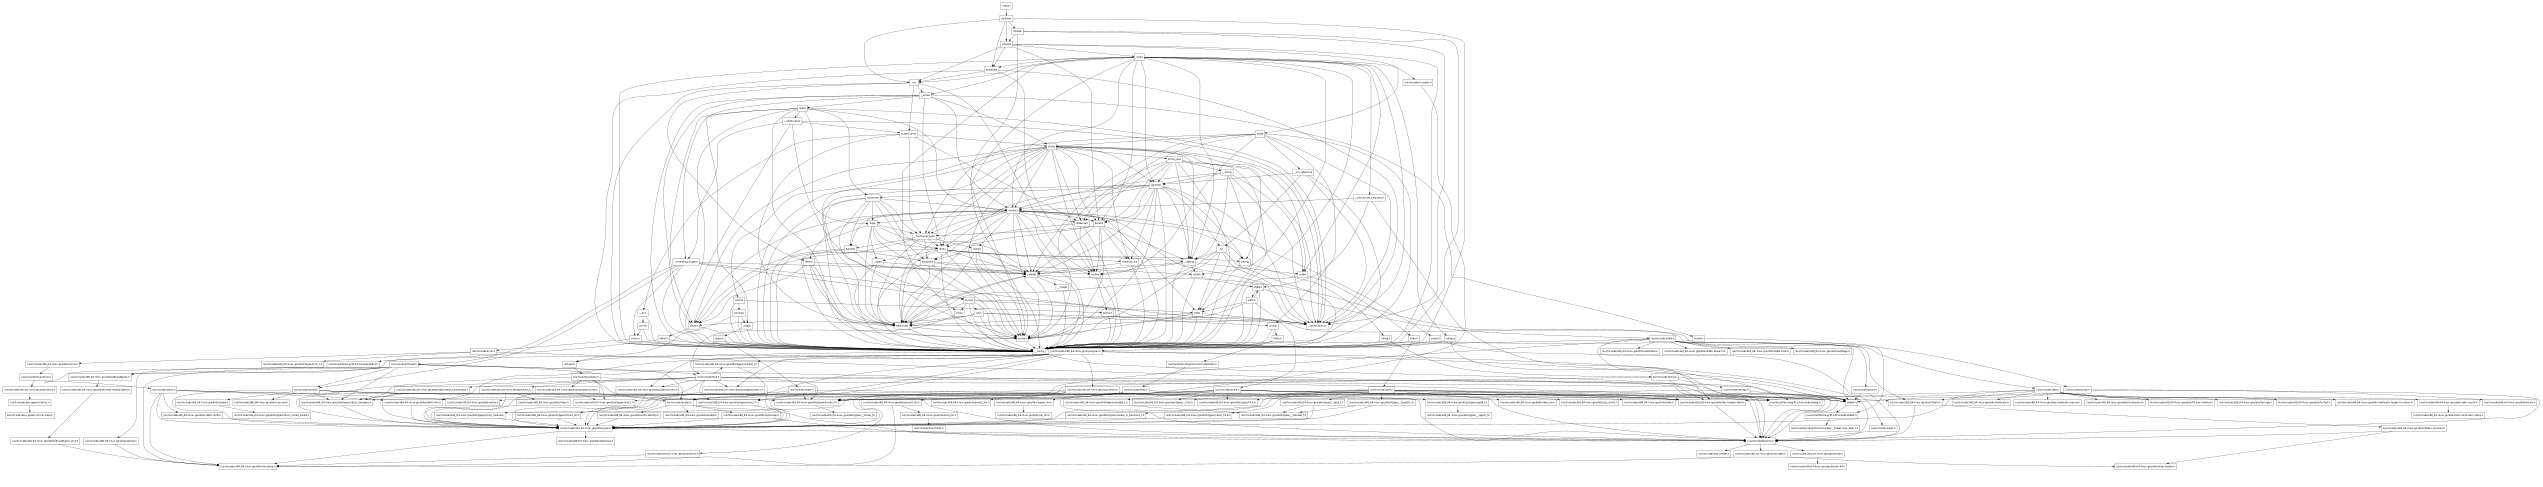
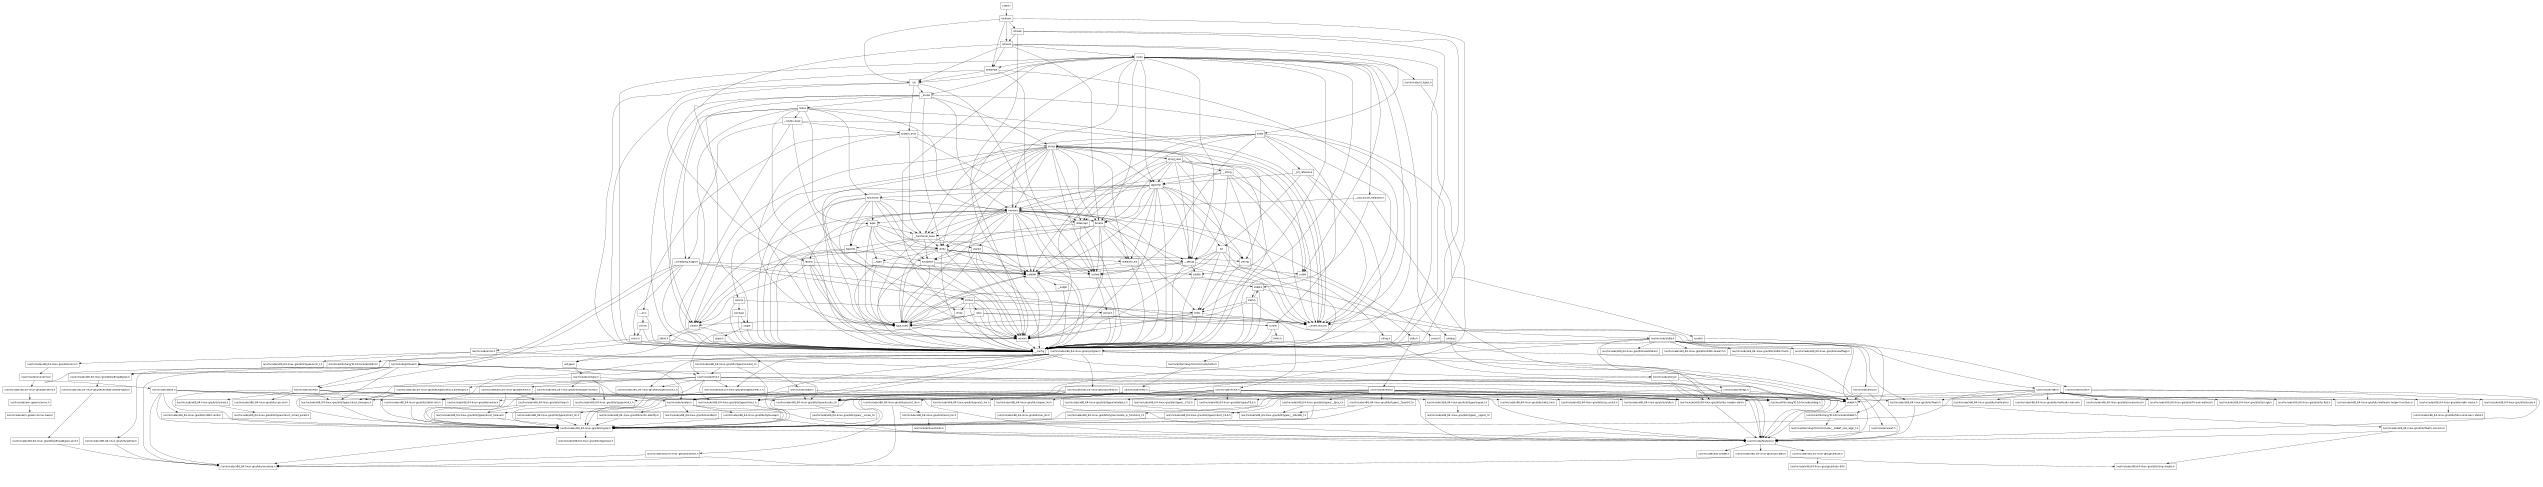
none -> (708, 149)
(717, 371) -> (717, 370)
none -> (508, 409)
